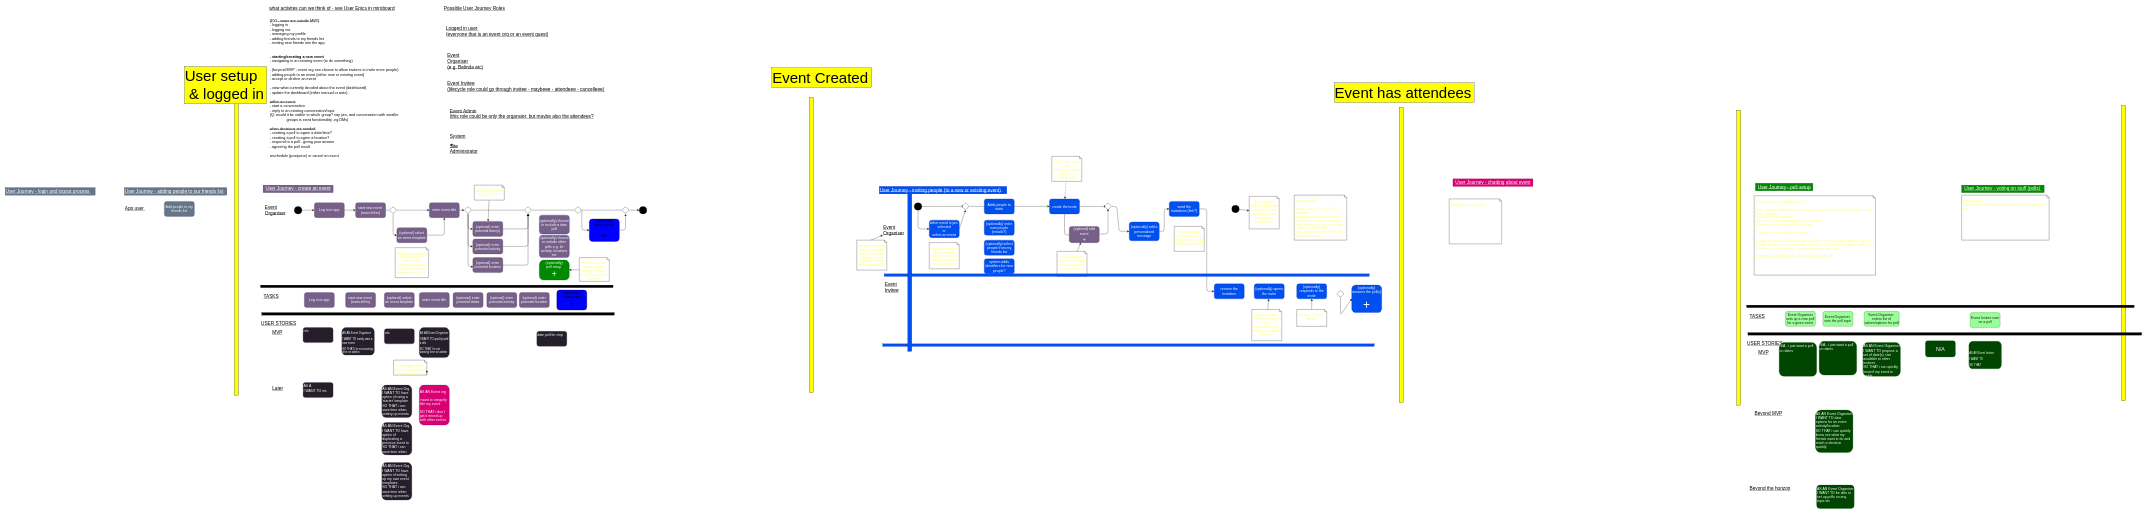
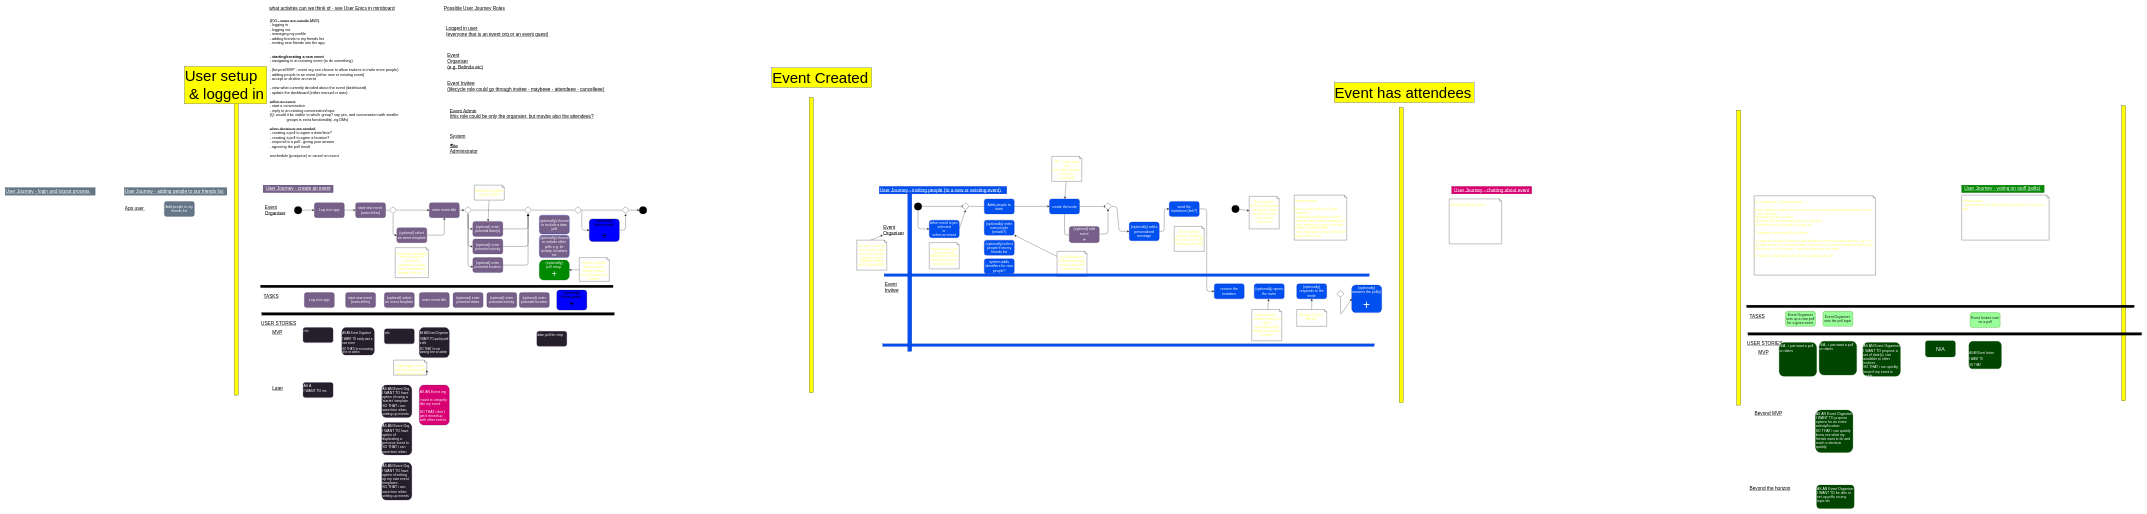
(1493, 183) -> (1492, 190)
(1784, 187) -> none
(1066, 189) -> (1066, 189)
(1080, 245) -> (1017, 236)
(1882, 319) -> none
(1835, 431) -> (1835, 431)
